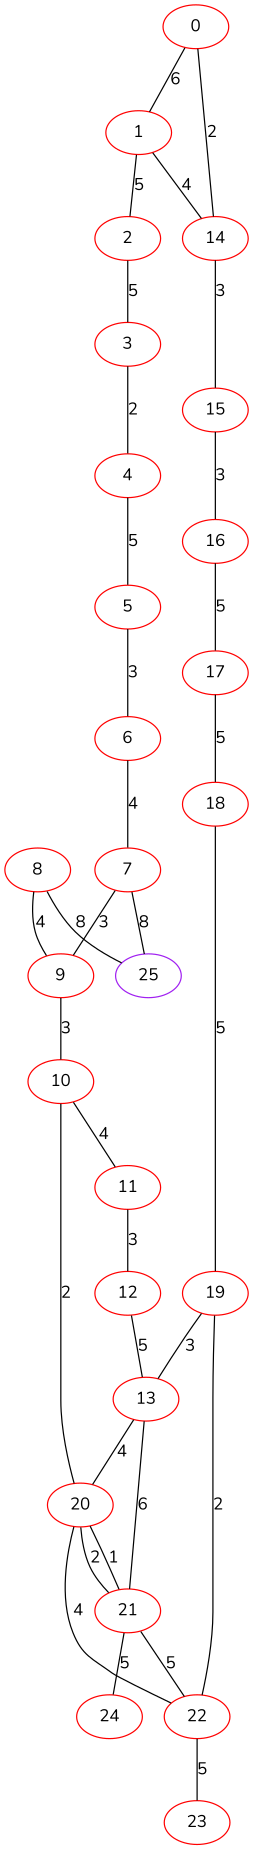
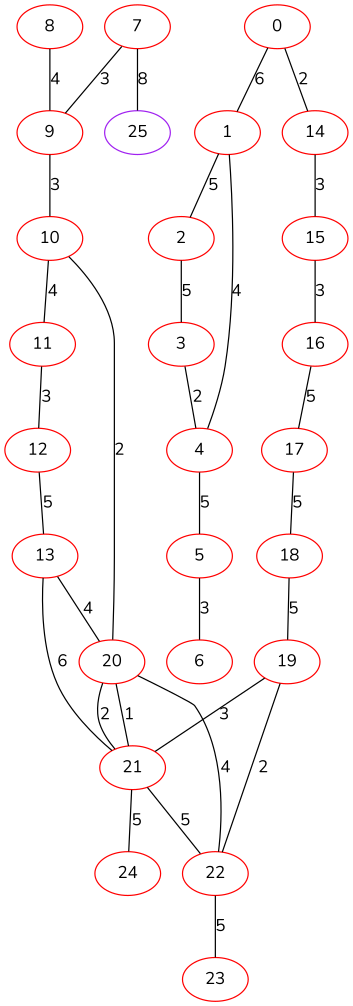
(177, 186) -> (232, 293)
(128, 804) -> none
(78, 934) -> none
(179, 1346) -> (210, 715)
